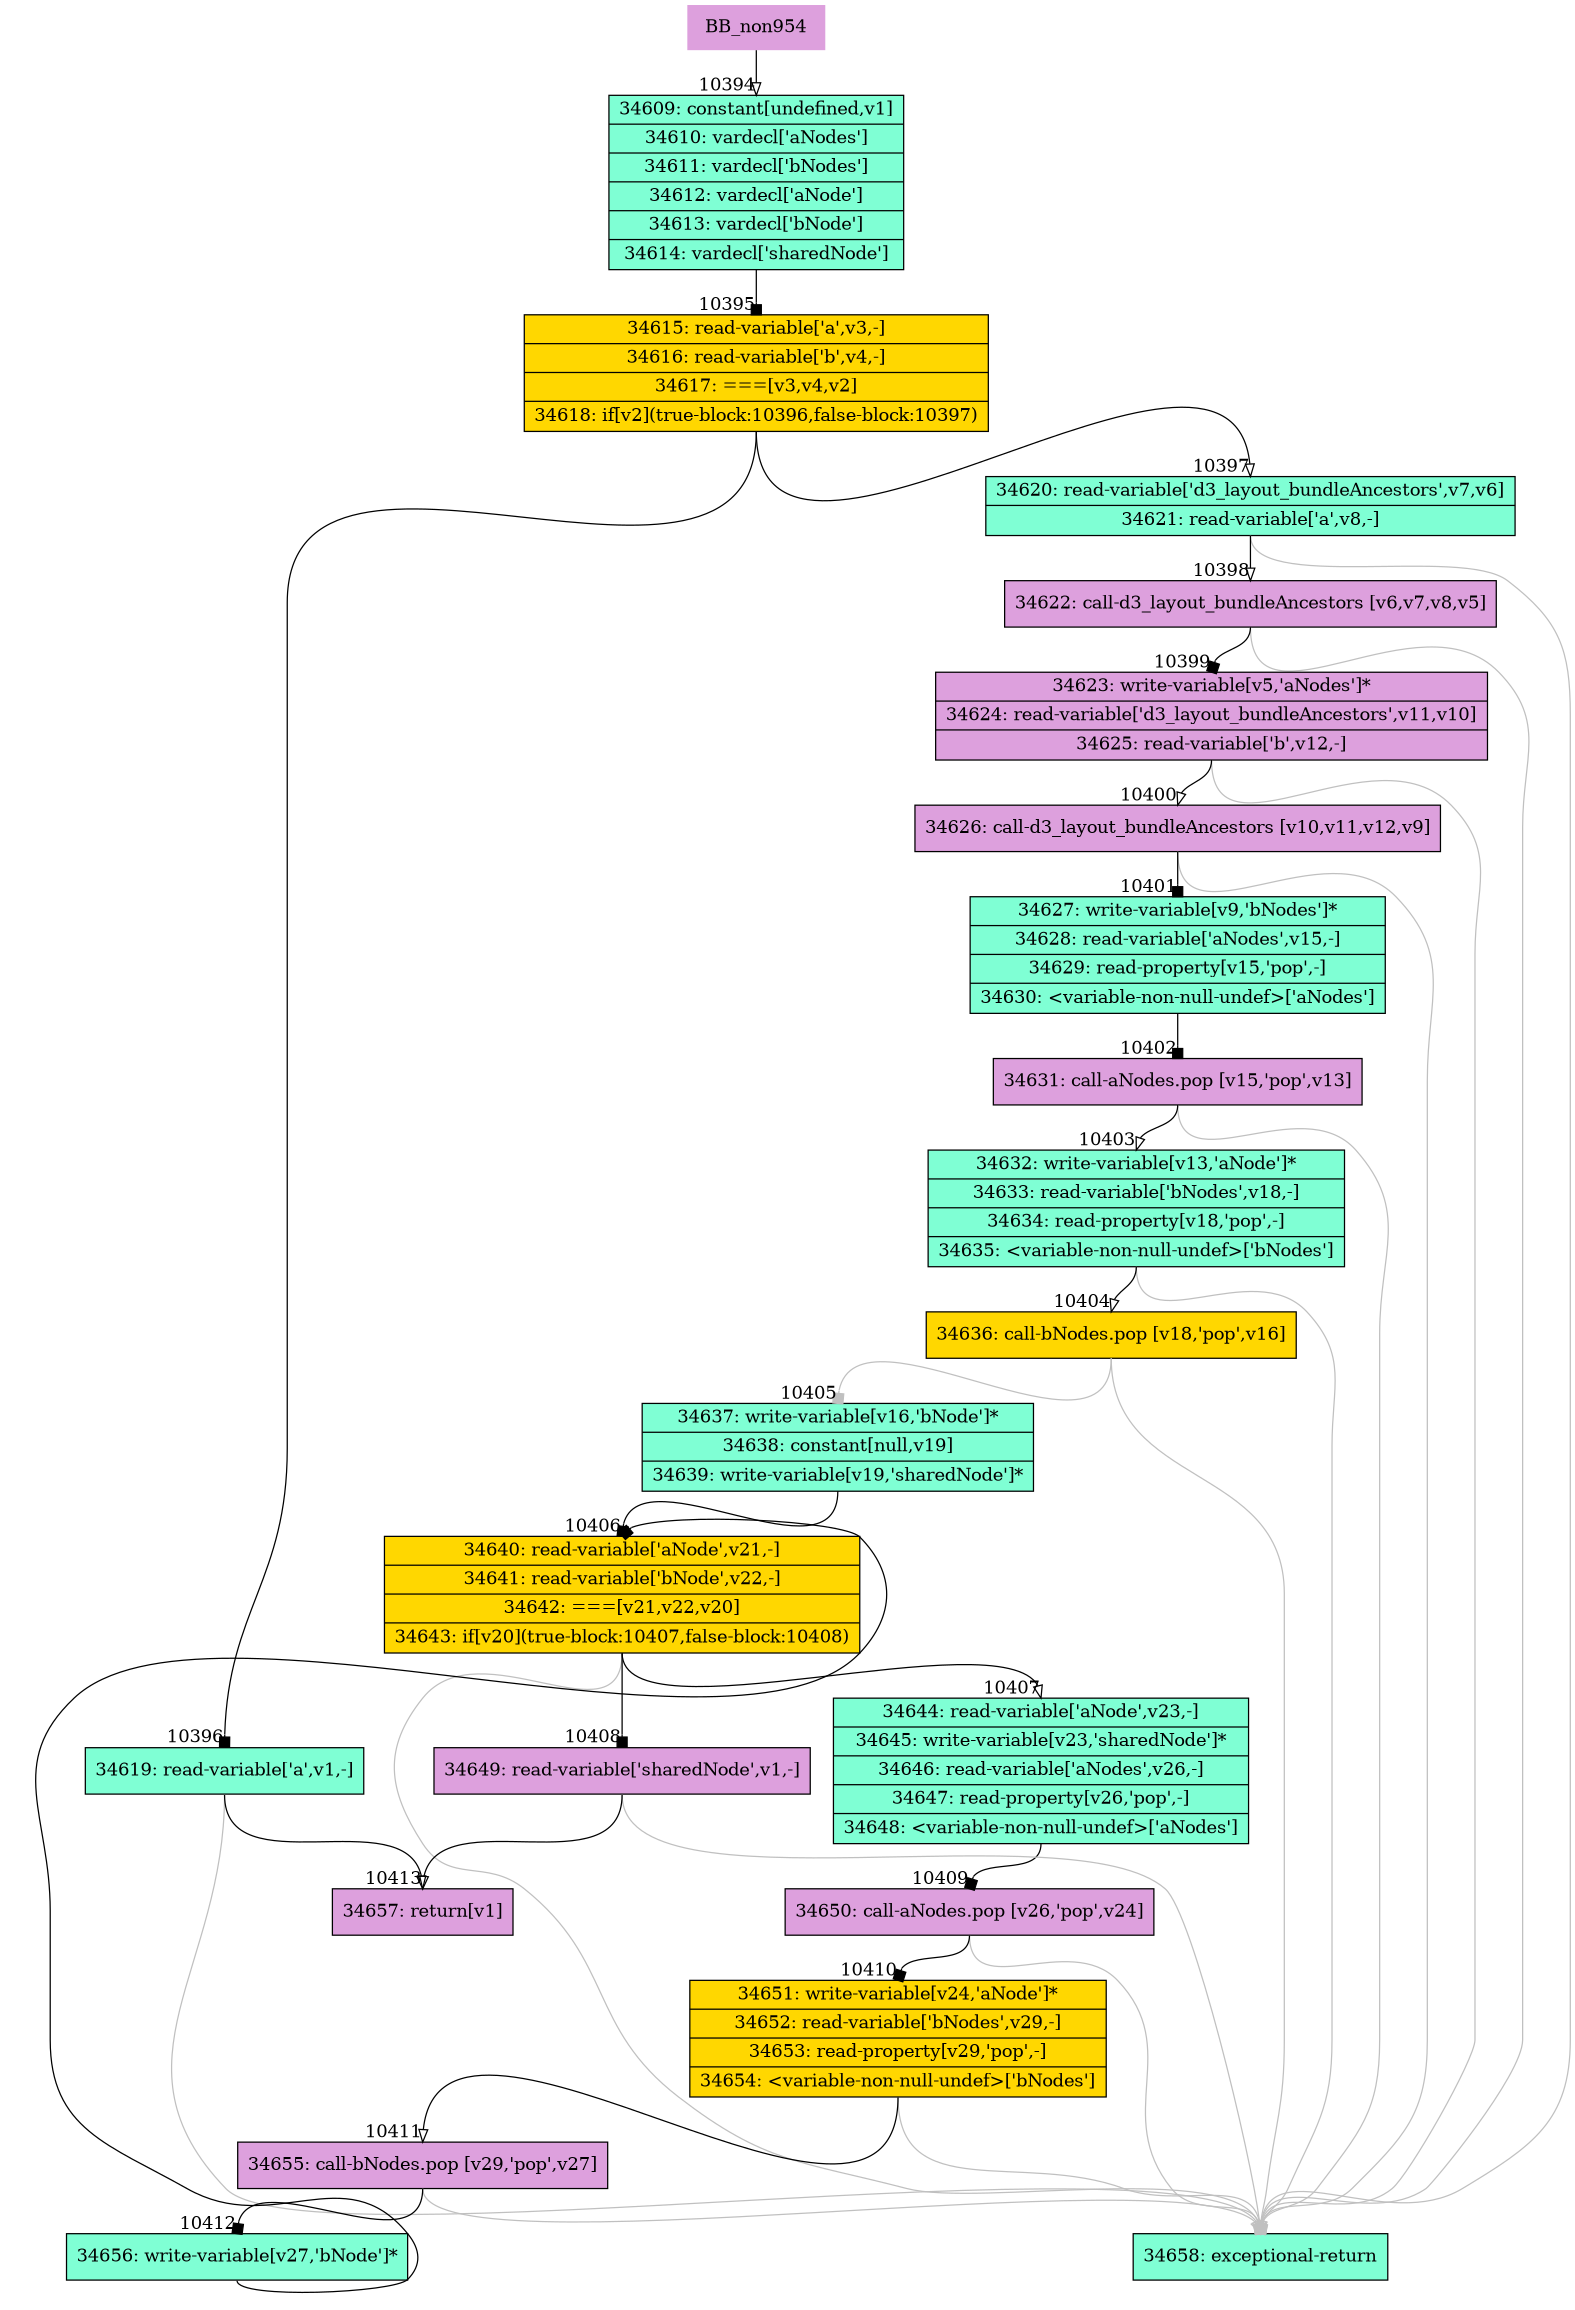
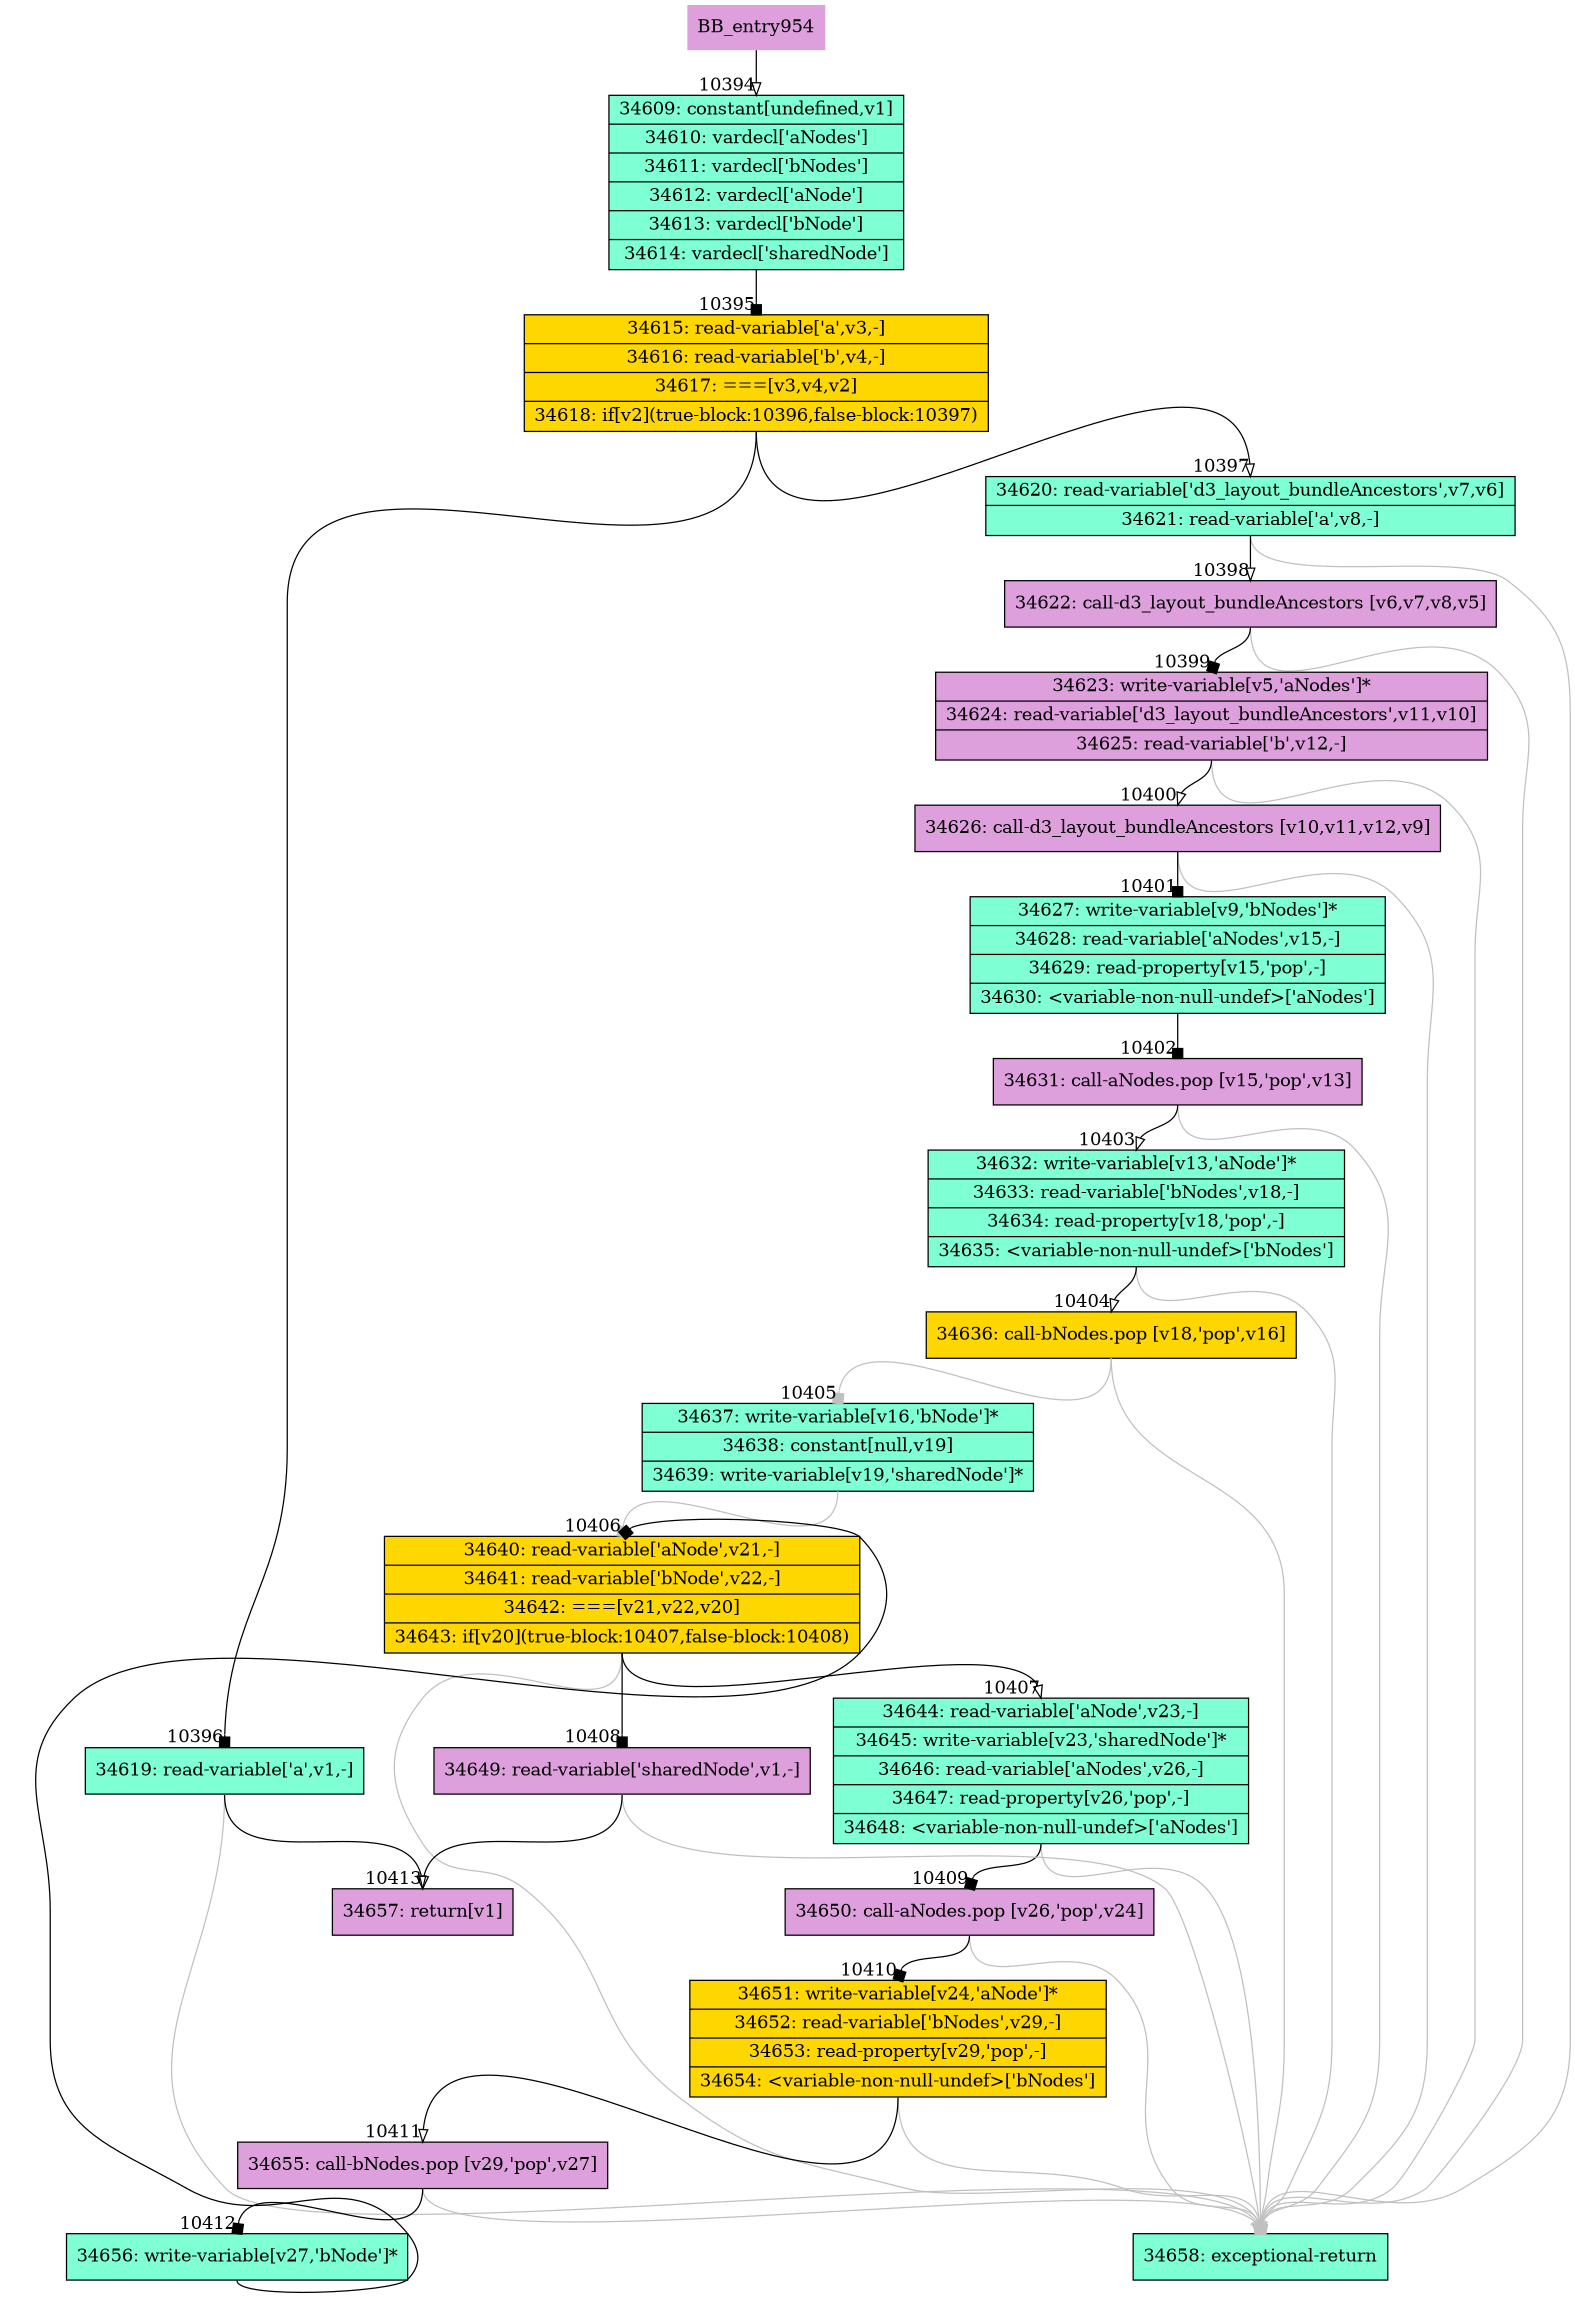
(756, 28) -> (756, 28)
(718, 1511) -> (718, 1511)
none -> (1237, 1956)
